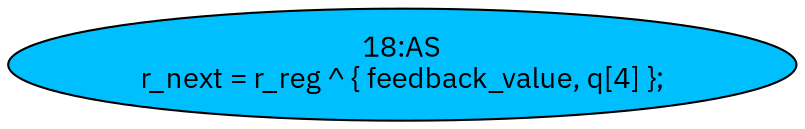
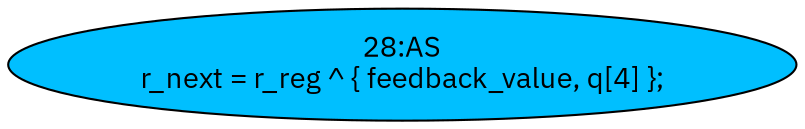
(402, 65) -> (402, 65)
